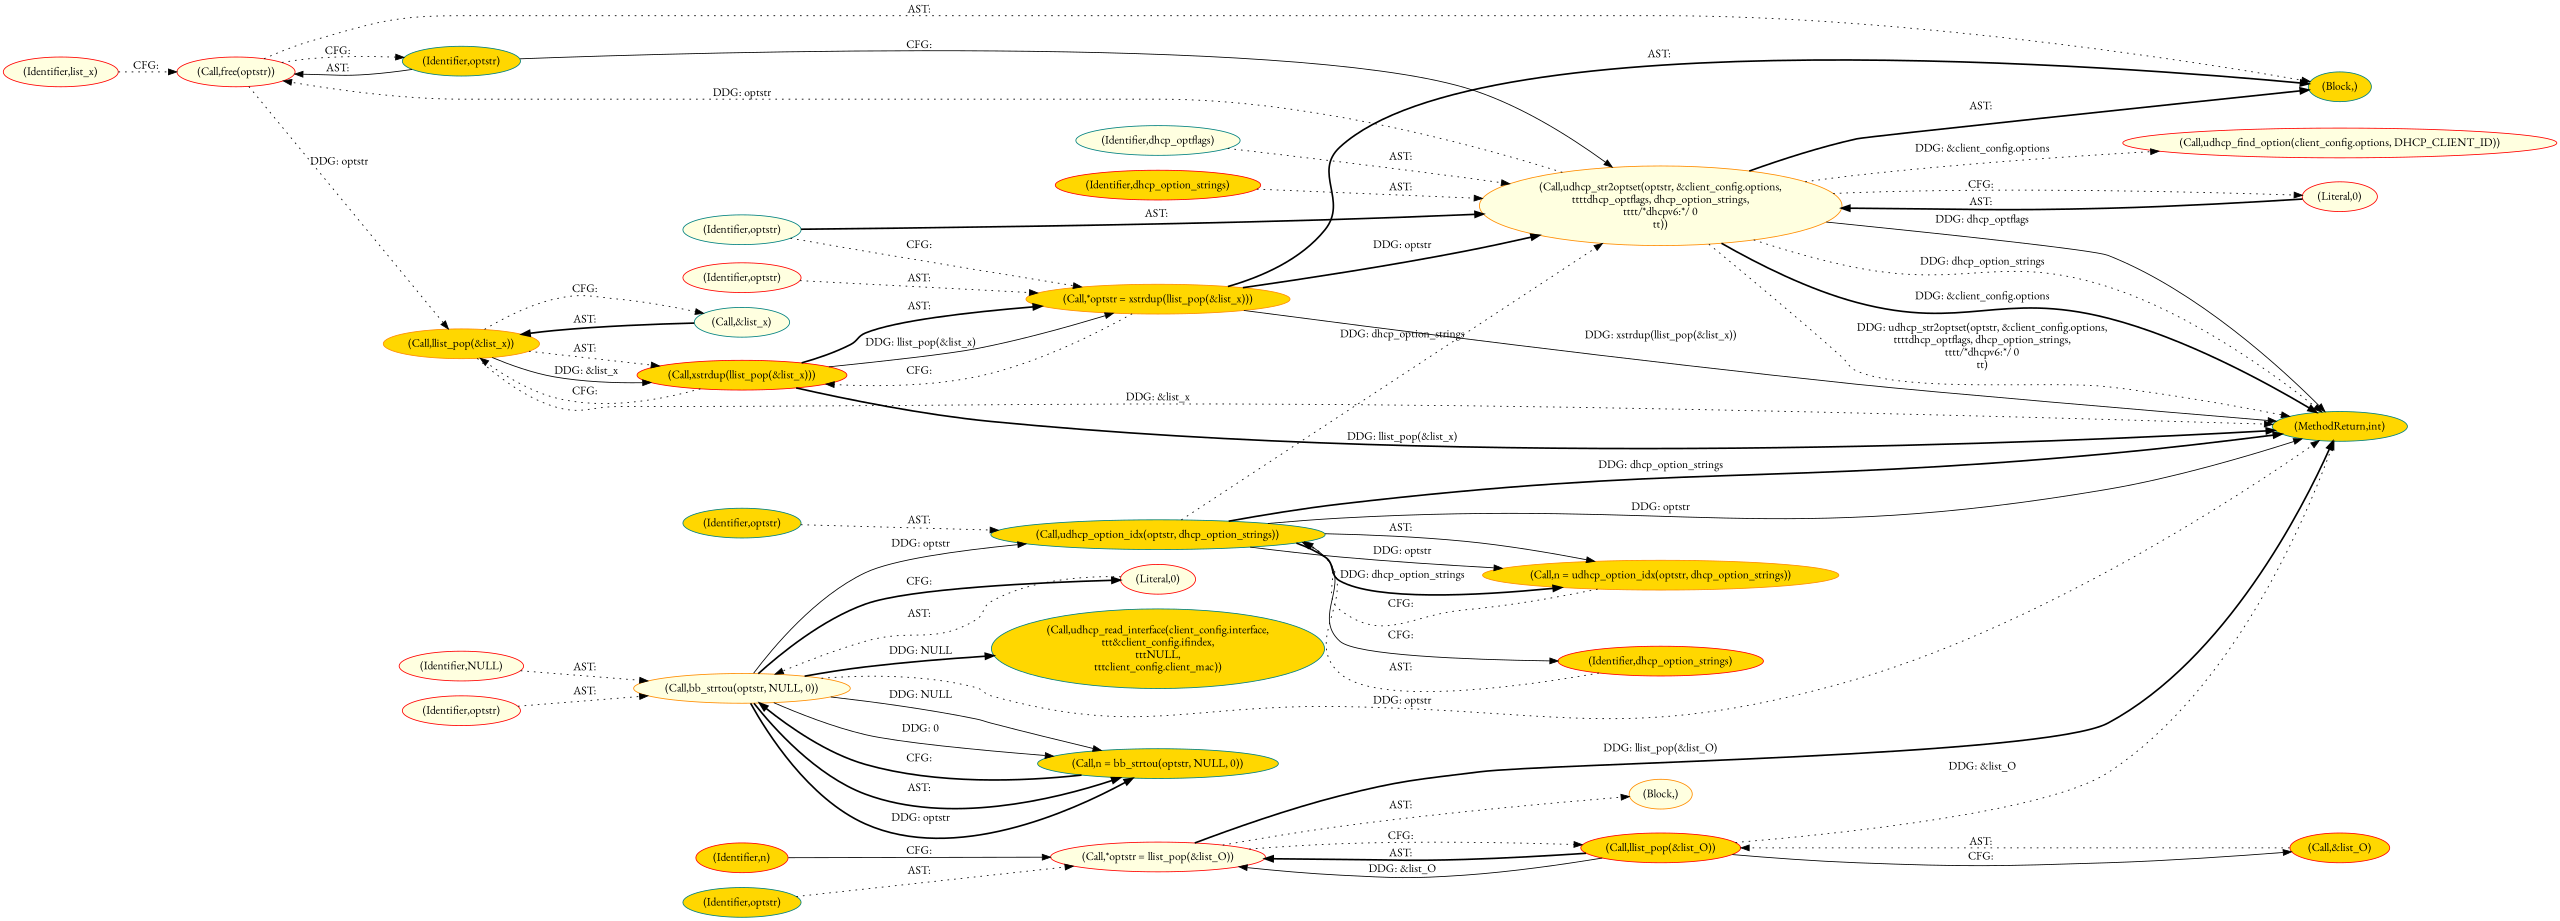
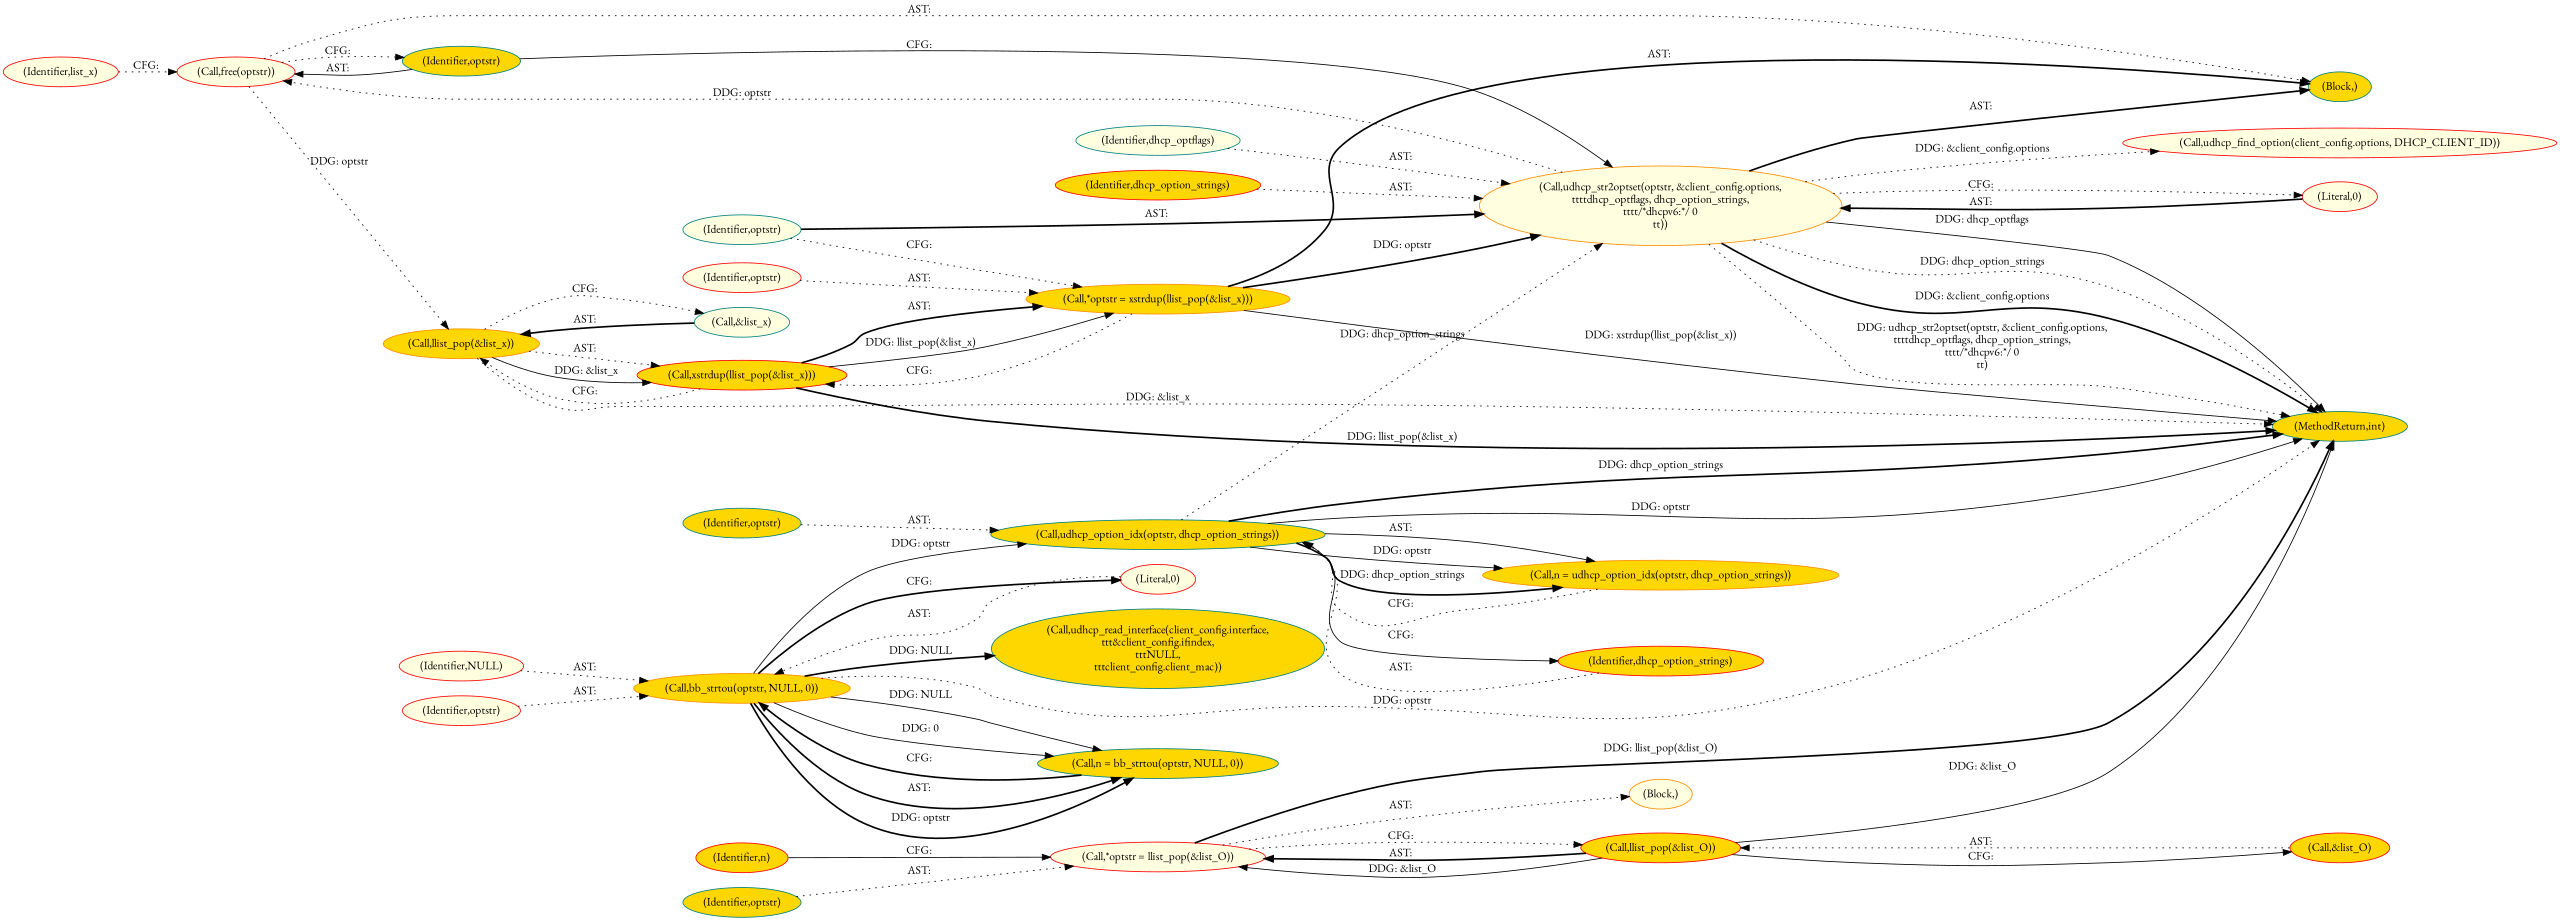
(742, 688) -> (742, 688)
(2115, 767) -> (2115, 767)
